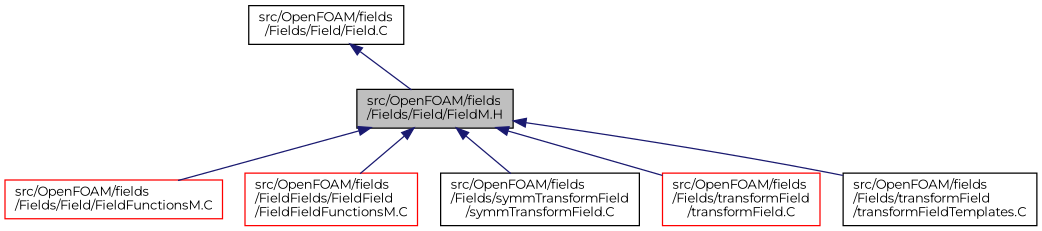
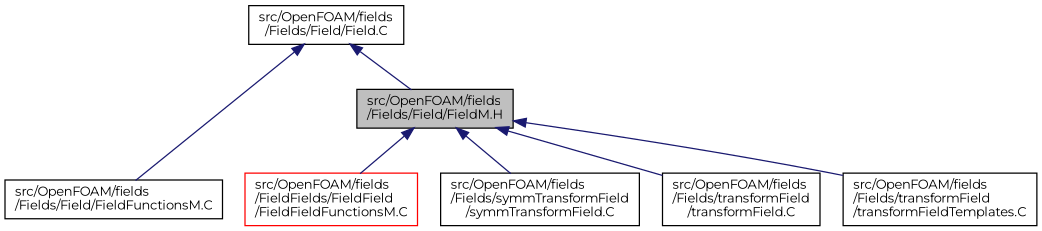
(269, 156) -> (215, 116)
(114, 199) -> (114, 199)
(741, 199) -> (741, 199)
